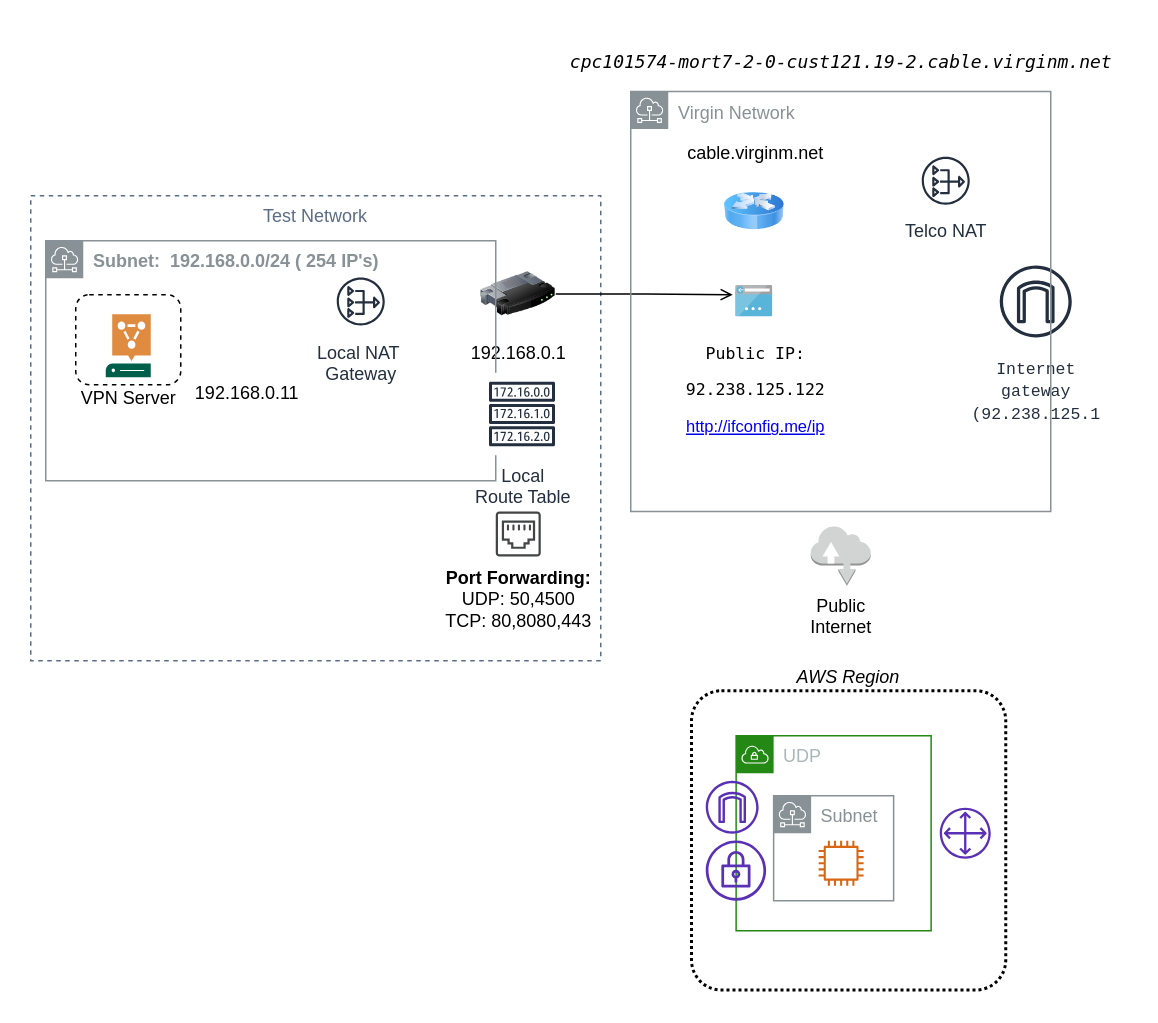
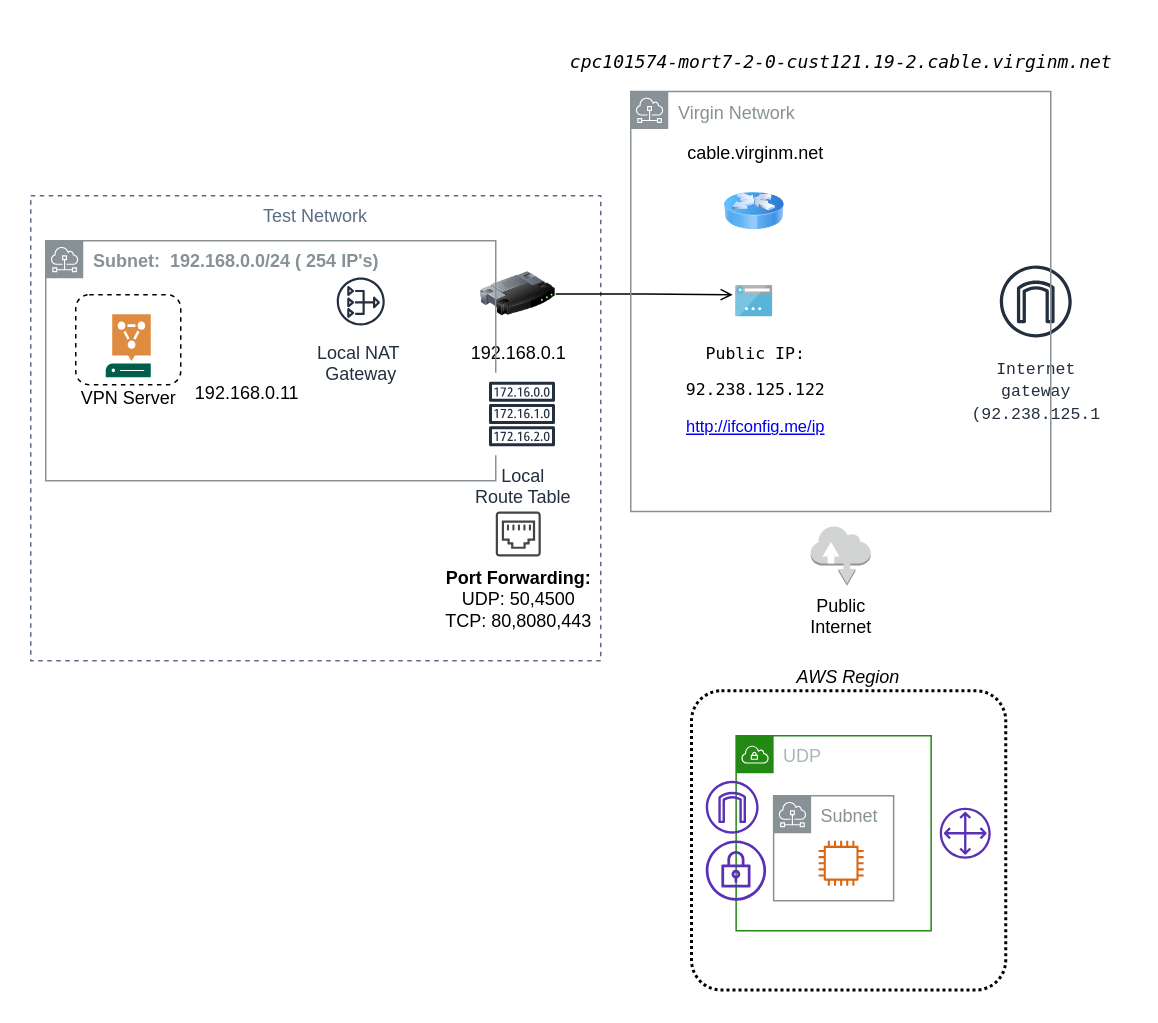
(946, 181) -> none
